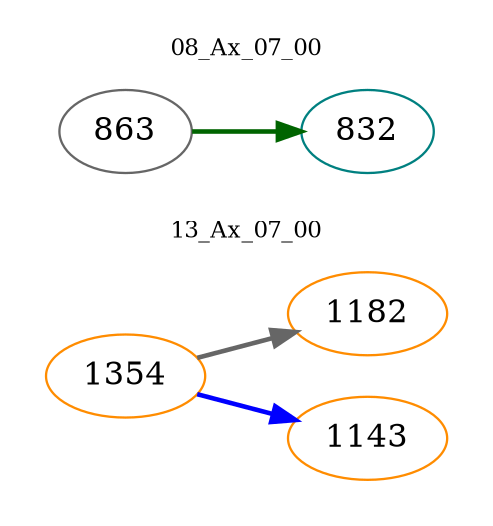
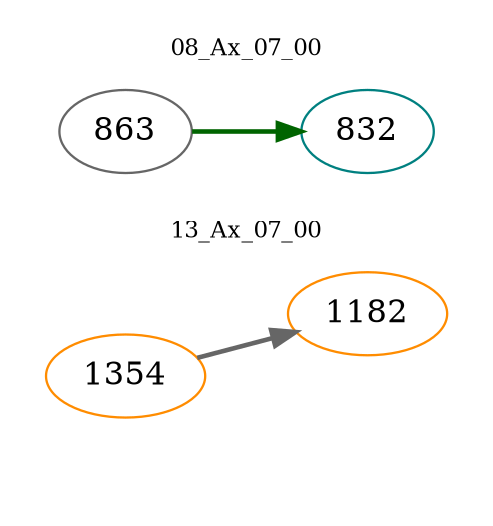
(368, 438) -> none
